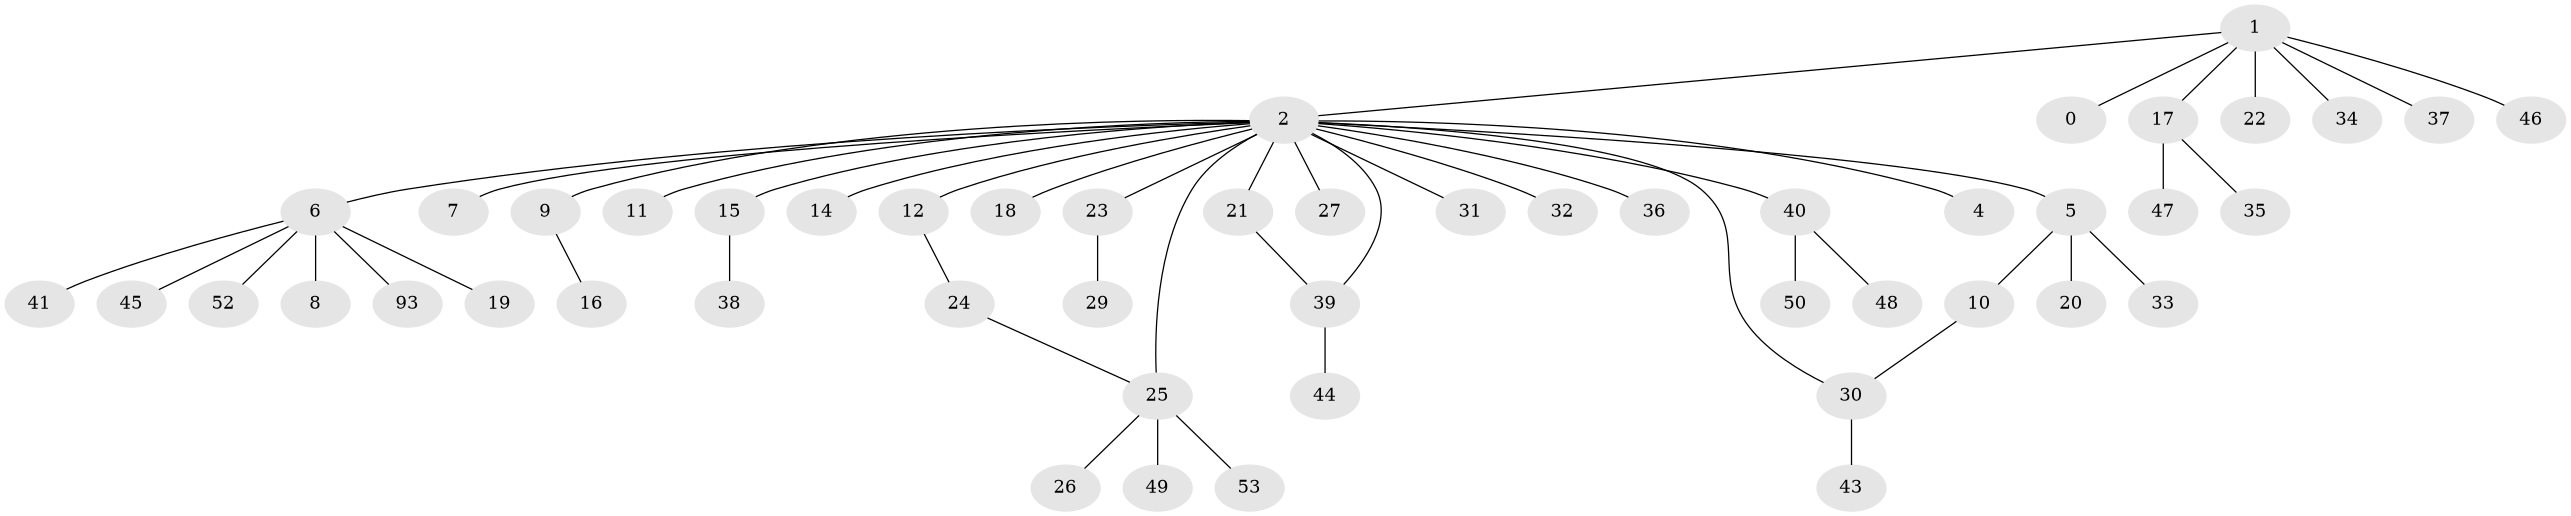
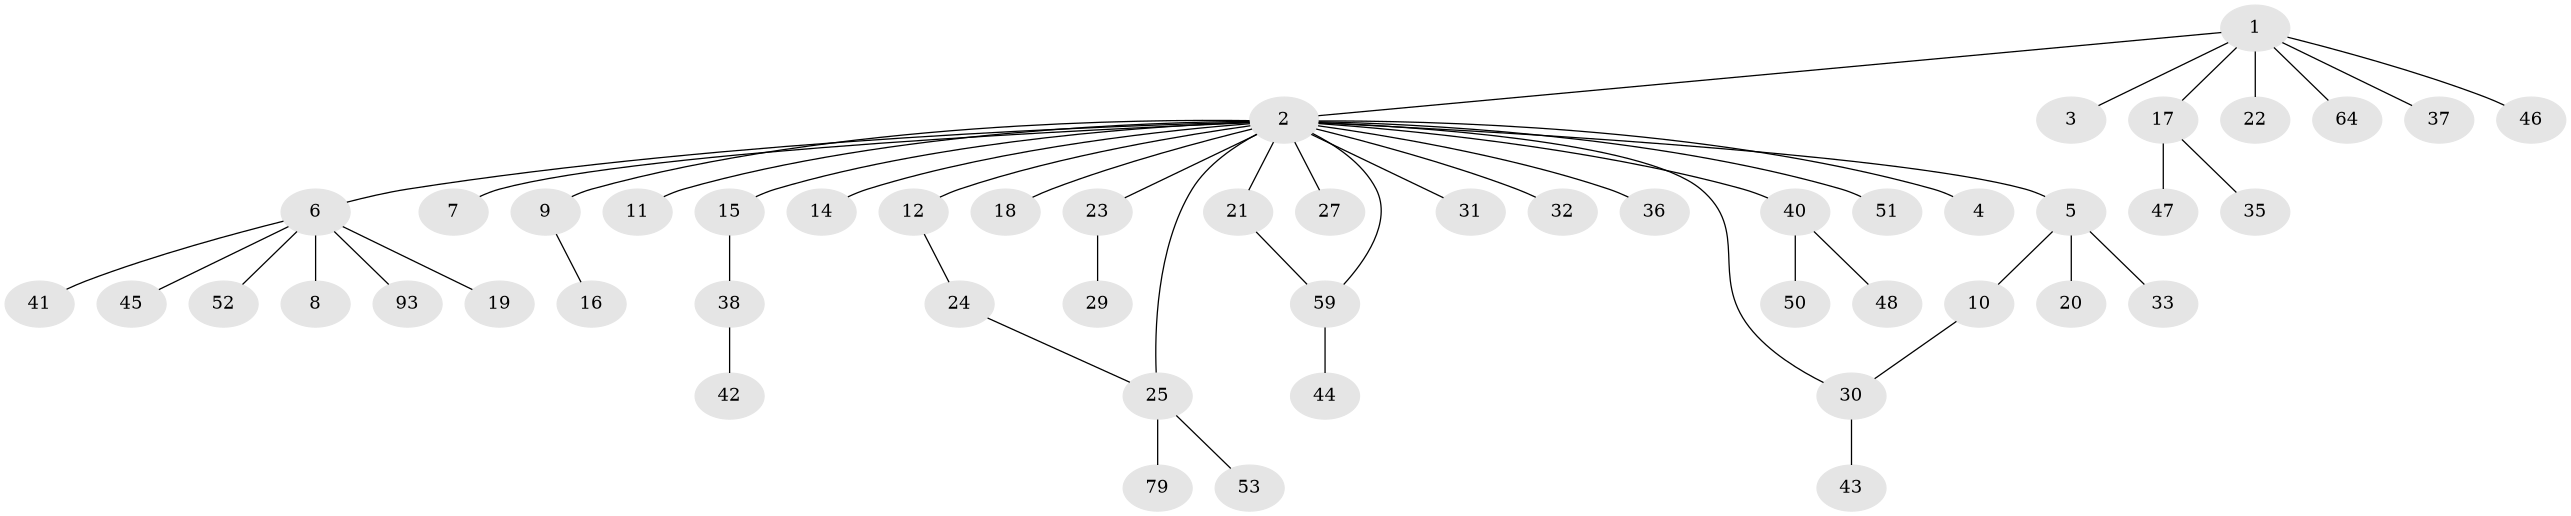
(2071, 120) -> (2071, 120)
(2347, 120) -> (2347, 120)
none -> (1887, 212)
(1325, 304) -> (1325, 304)
none -> (730, 396)
(1066, 488) -> none
(1158, 488) -> (1158, 488)
